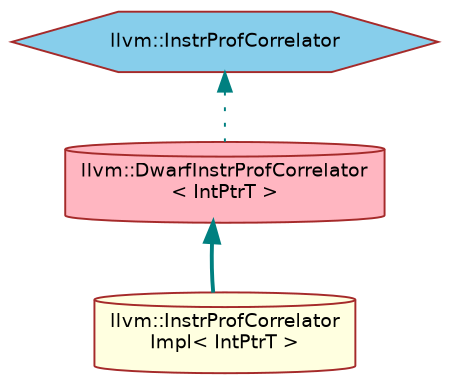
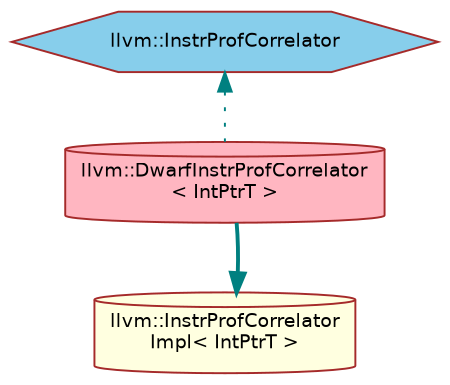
(212, 268) -> (238, 248)
